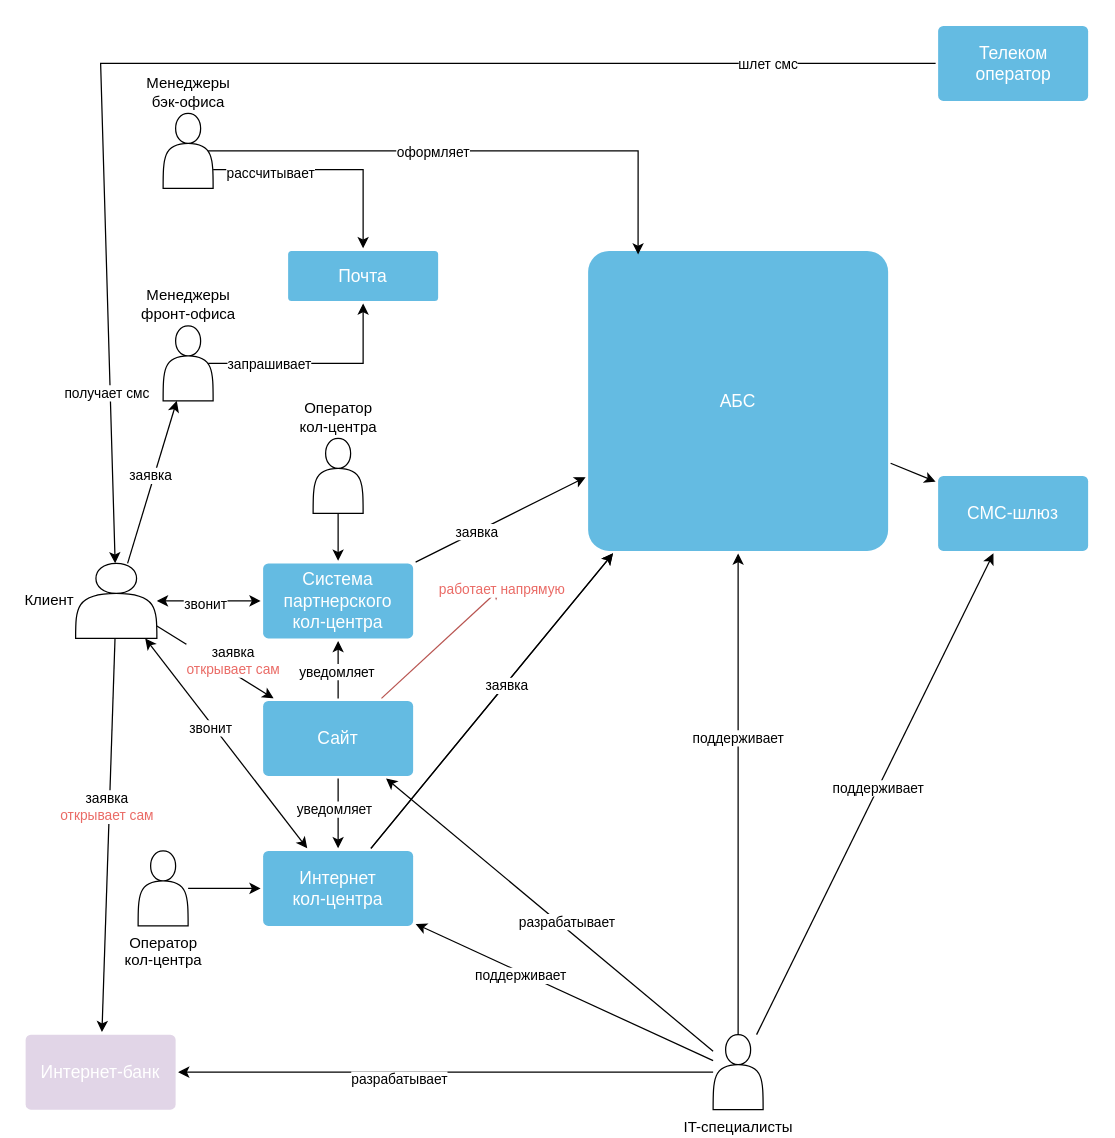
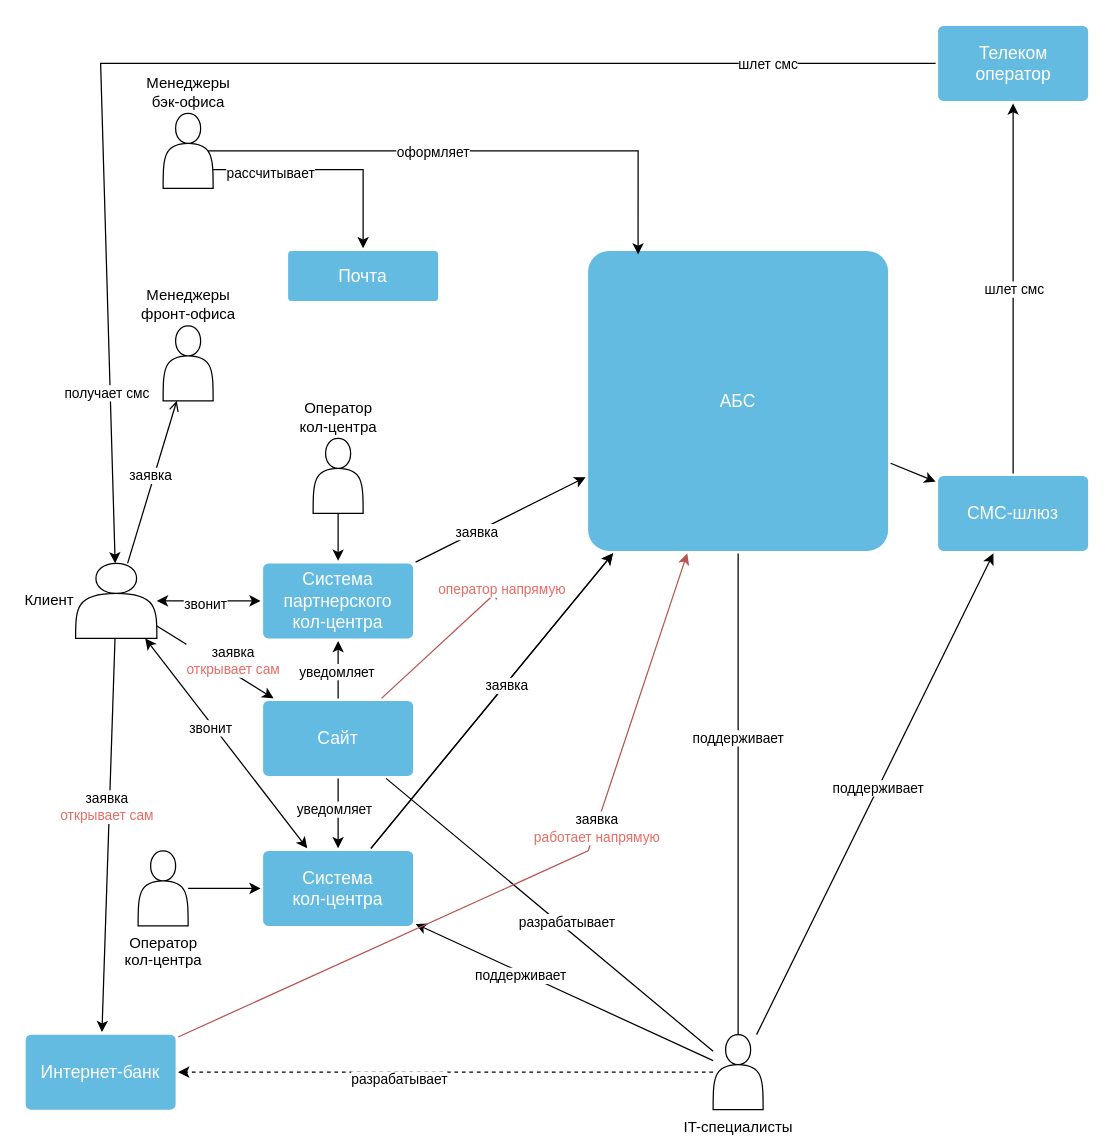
none -> (1013, 292)
(311, 363) -> none
(174, 410) -> (175, 407)
(738, 563) -> (738, 559)
(503, 589) -> (503, 589)
(393, 784) -> (390, 781)
(338, 888) -> (338, 888)
none -> (386, 942)
(101, 1072) -> (101, 1072)
(580, 1072) -> (580, 1072)
